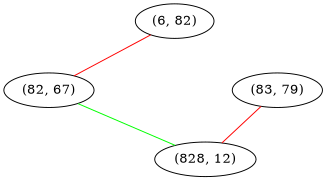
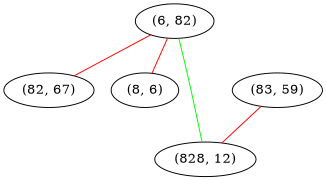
none -> (145, 90)
(277, 90) -> (277, 90)
(127, 125) -> (191, 90)
